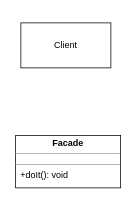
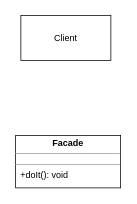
(66, 45) -> (66, 38)
